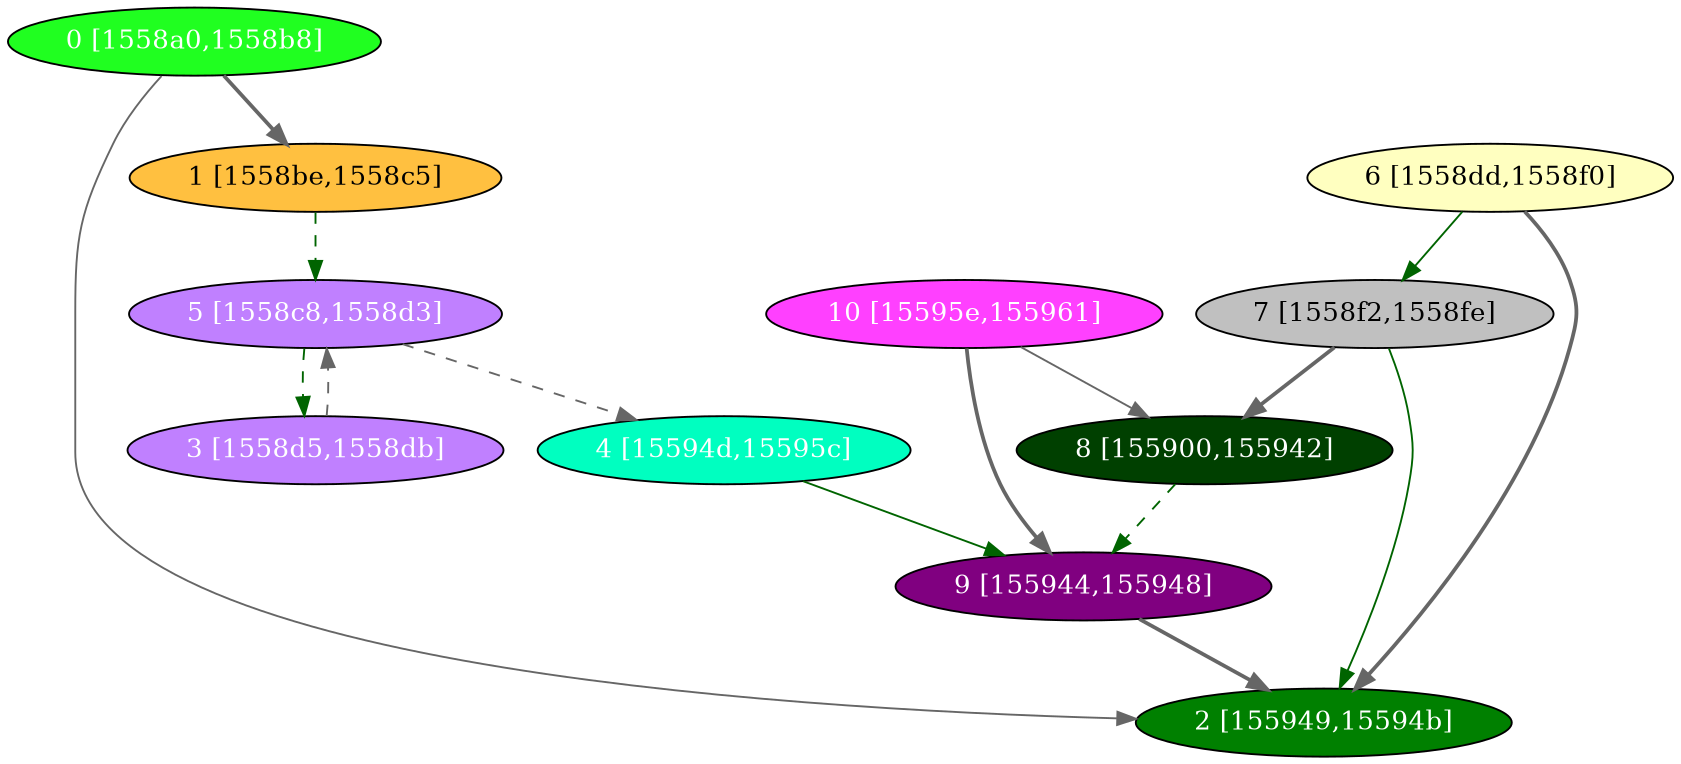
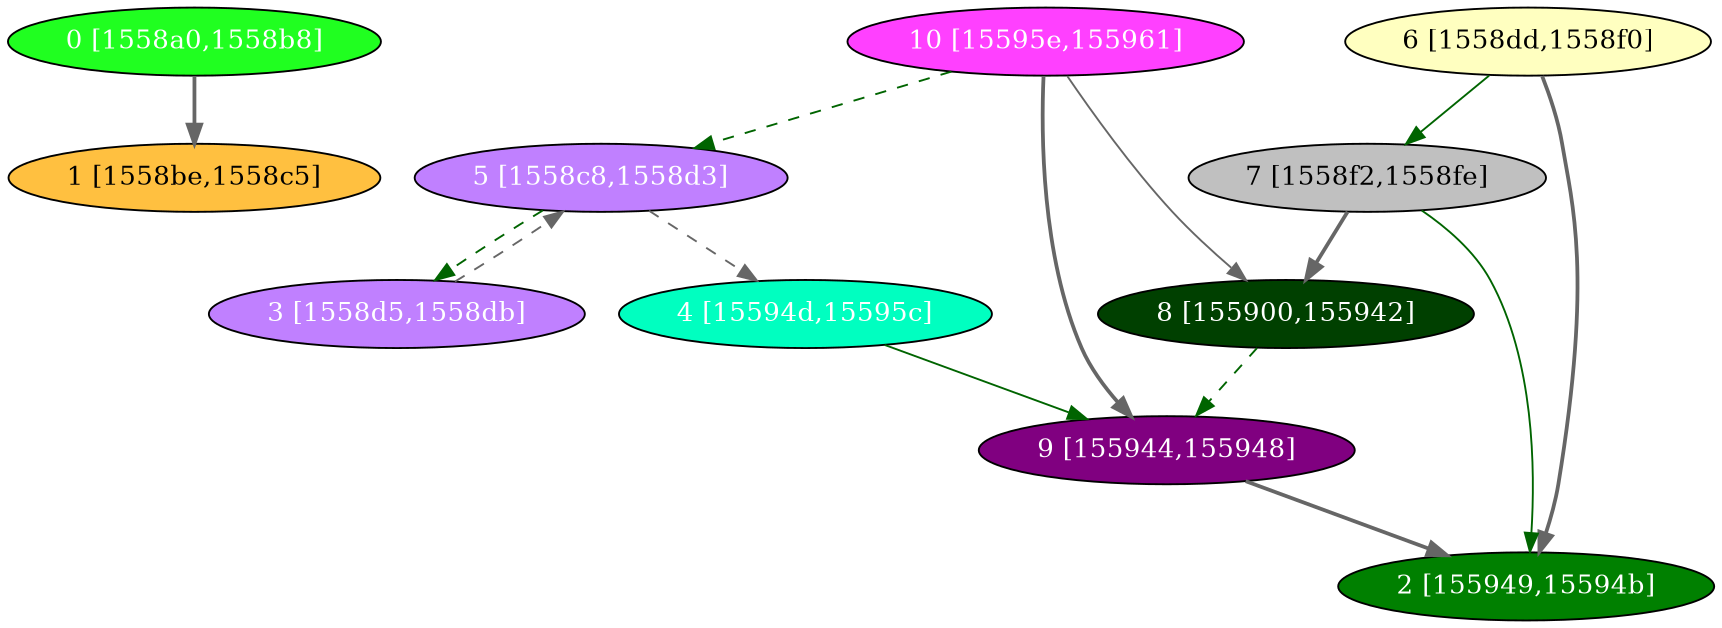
(316, 237) -> (832, 107)
(362, 638) -> none
